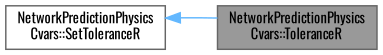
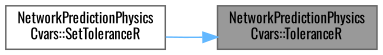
(199, 18) -> (184, 37)
